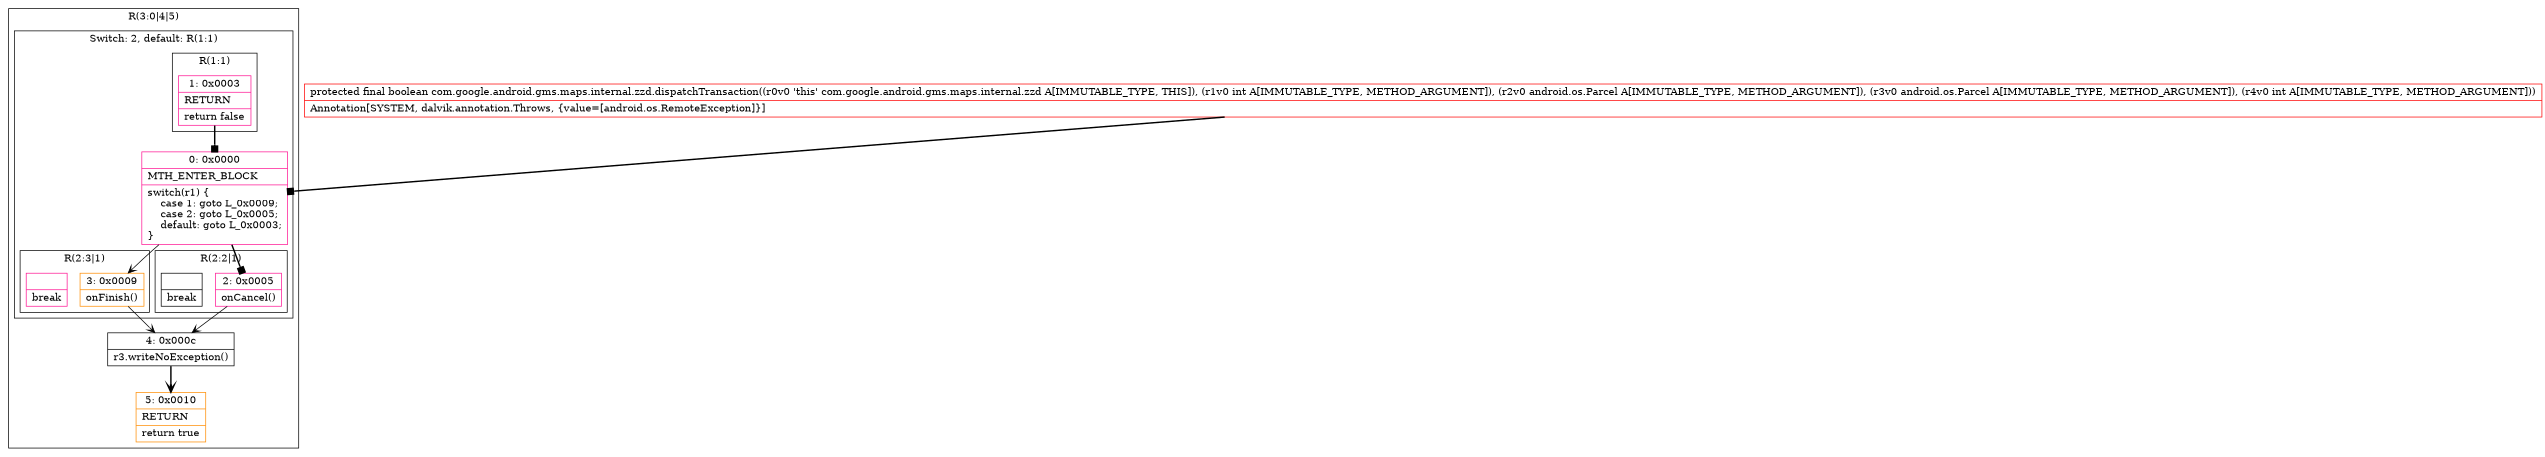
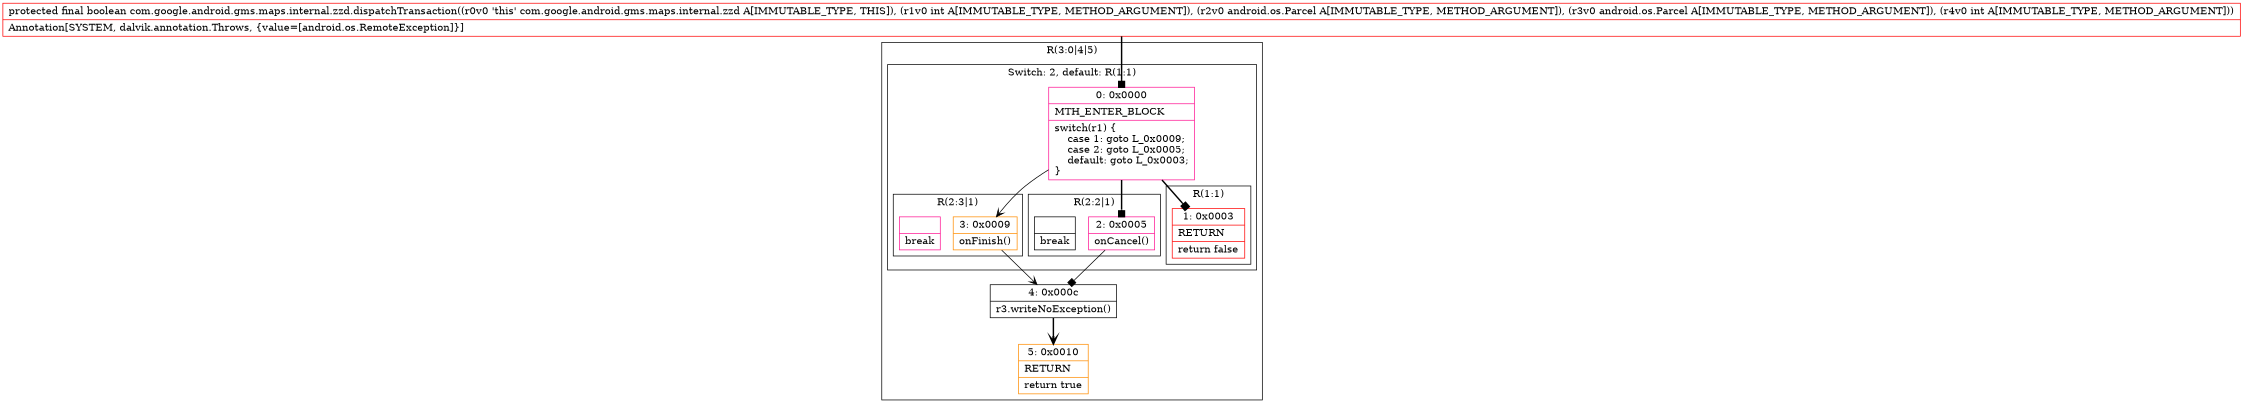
(215, 101) -> (1208, 233)
(215, 136) -> (1172, 192)
(205, 323) -> (1090, 265)
